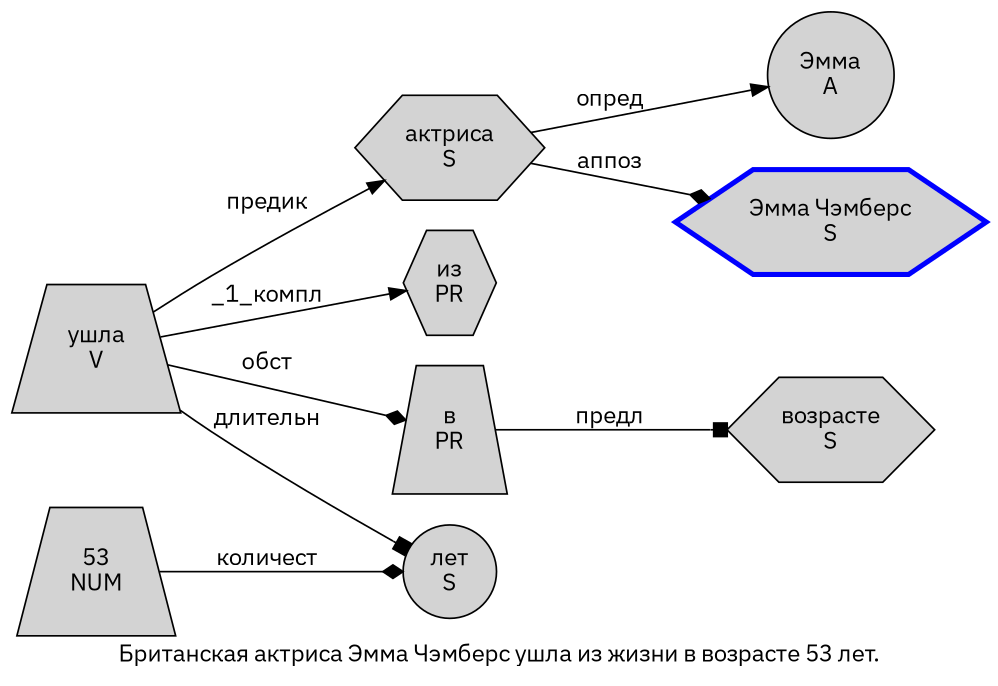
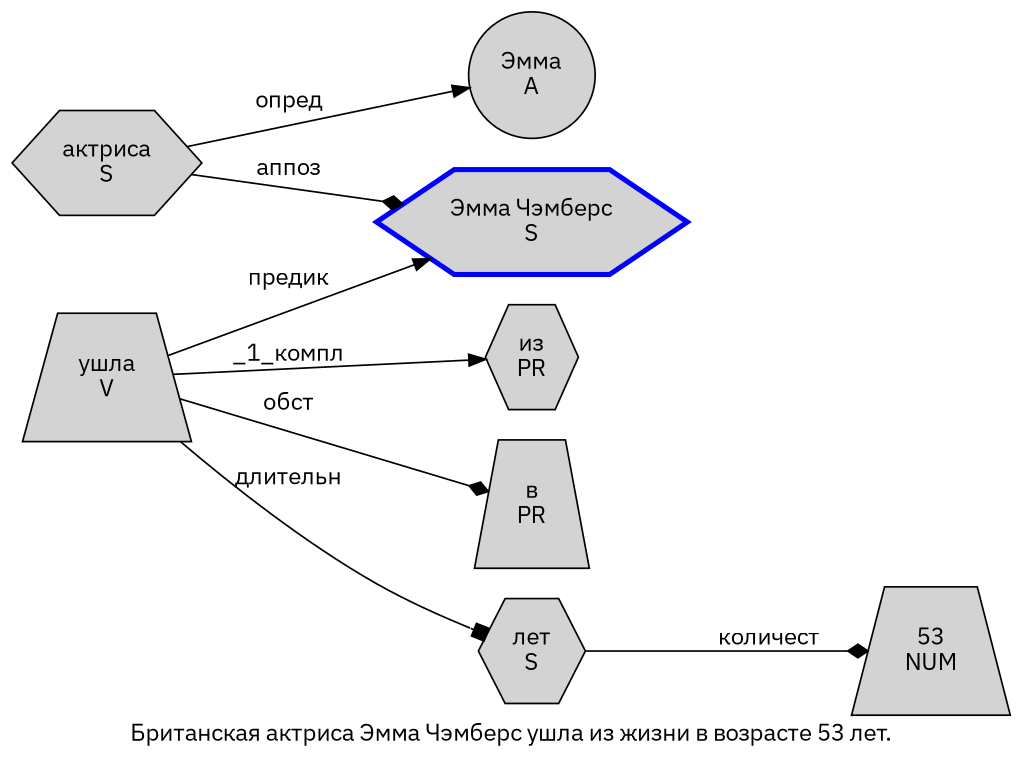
(260, 248) -> (291, 310)
(831, 430) -> none
(271, 572) -> (717, 651)
(450, 572) -> (532, 651)
